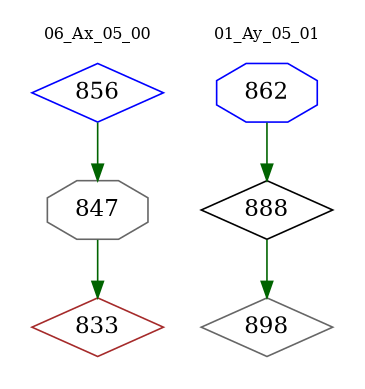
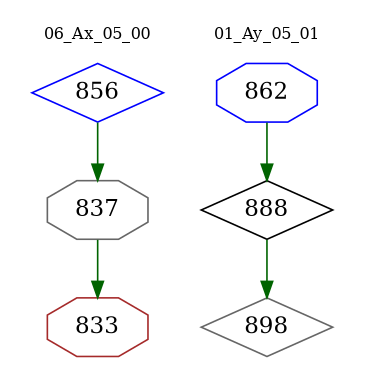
(98, 210) -> (98, 210)
(98, 327) -> (98, 327)
